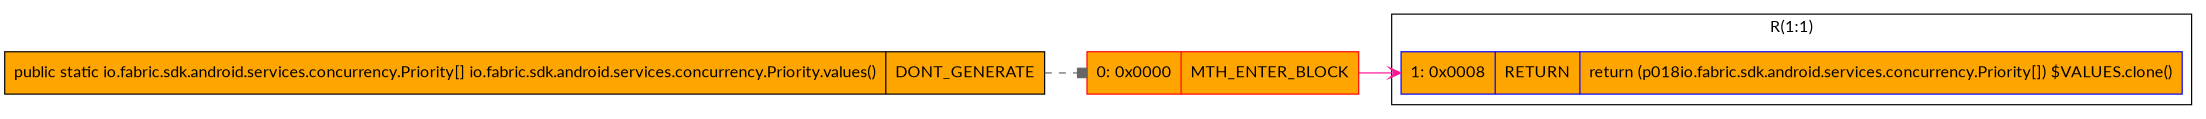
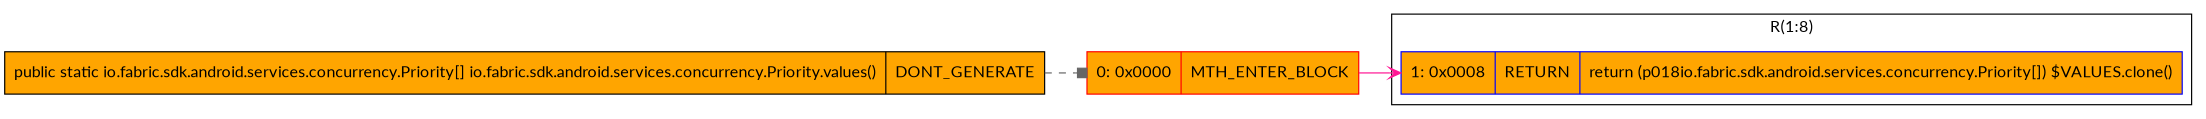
(1792, 28) -> (1792, 28)
